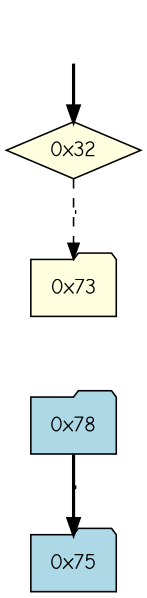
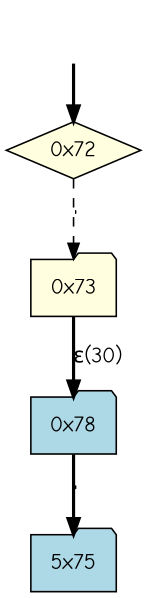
(74, 150) -> (74, 150)
none -> (74, 349)
(74, 563) -> (74, 563)
